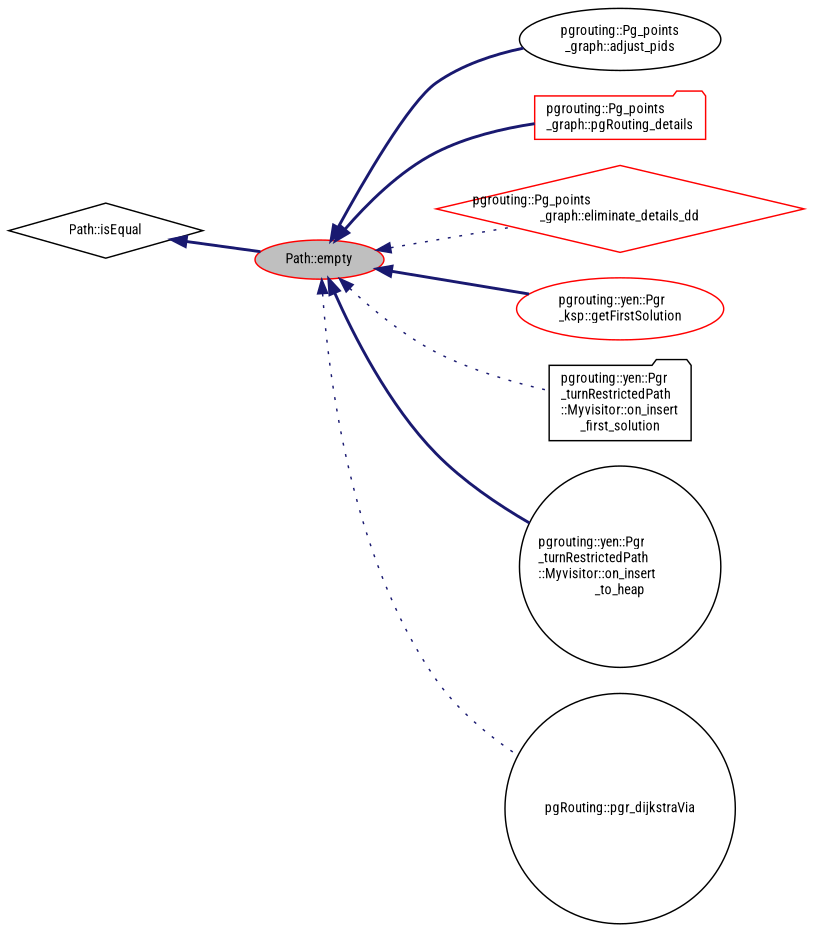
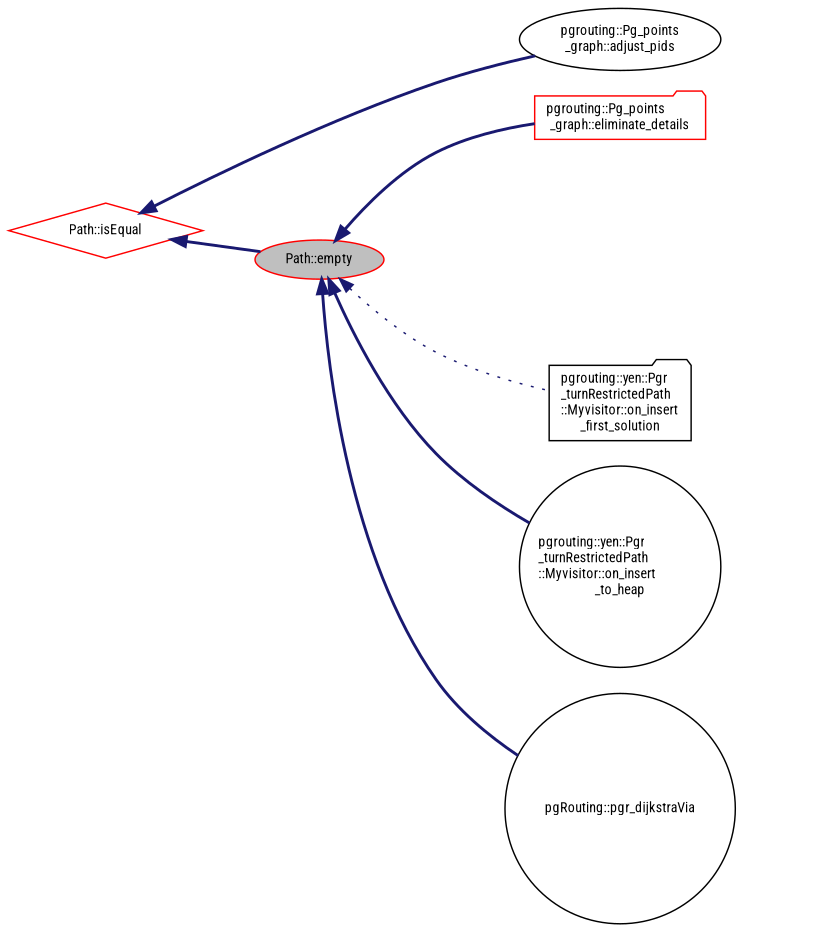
(409, 113) -> (340, 120)
(620, 118) -> (620, 118)
(620, 209) -> none
(106, 231) -> (106, 231)
(620, 309) -> none
(372, 548) -> (372, 548)
